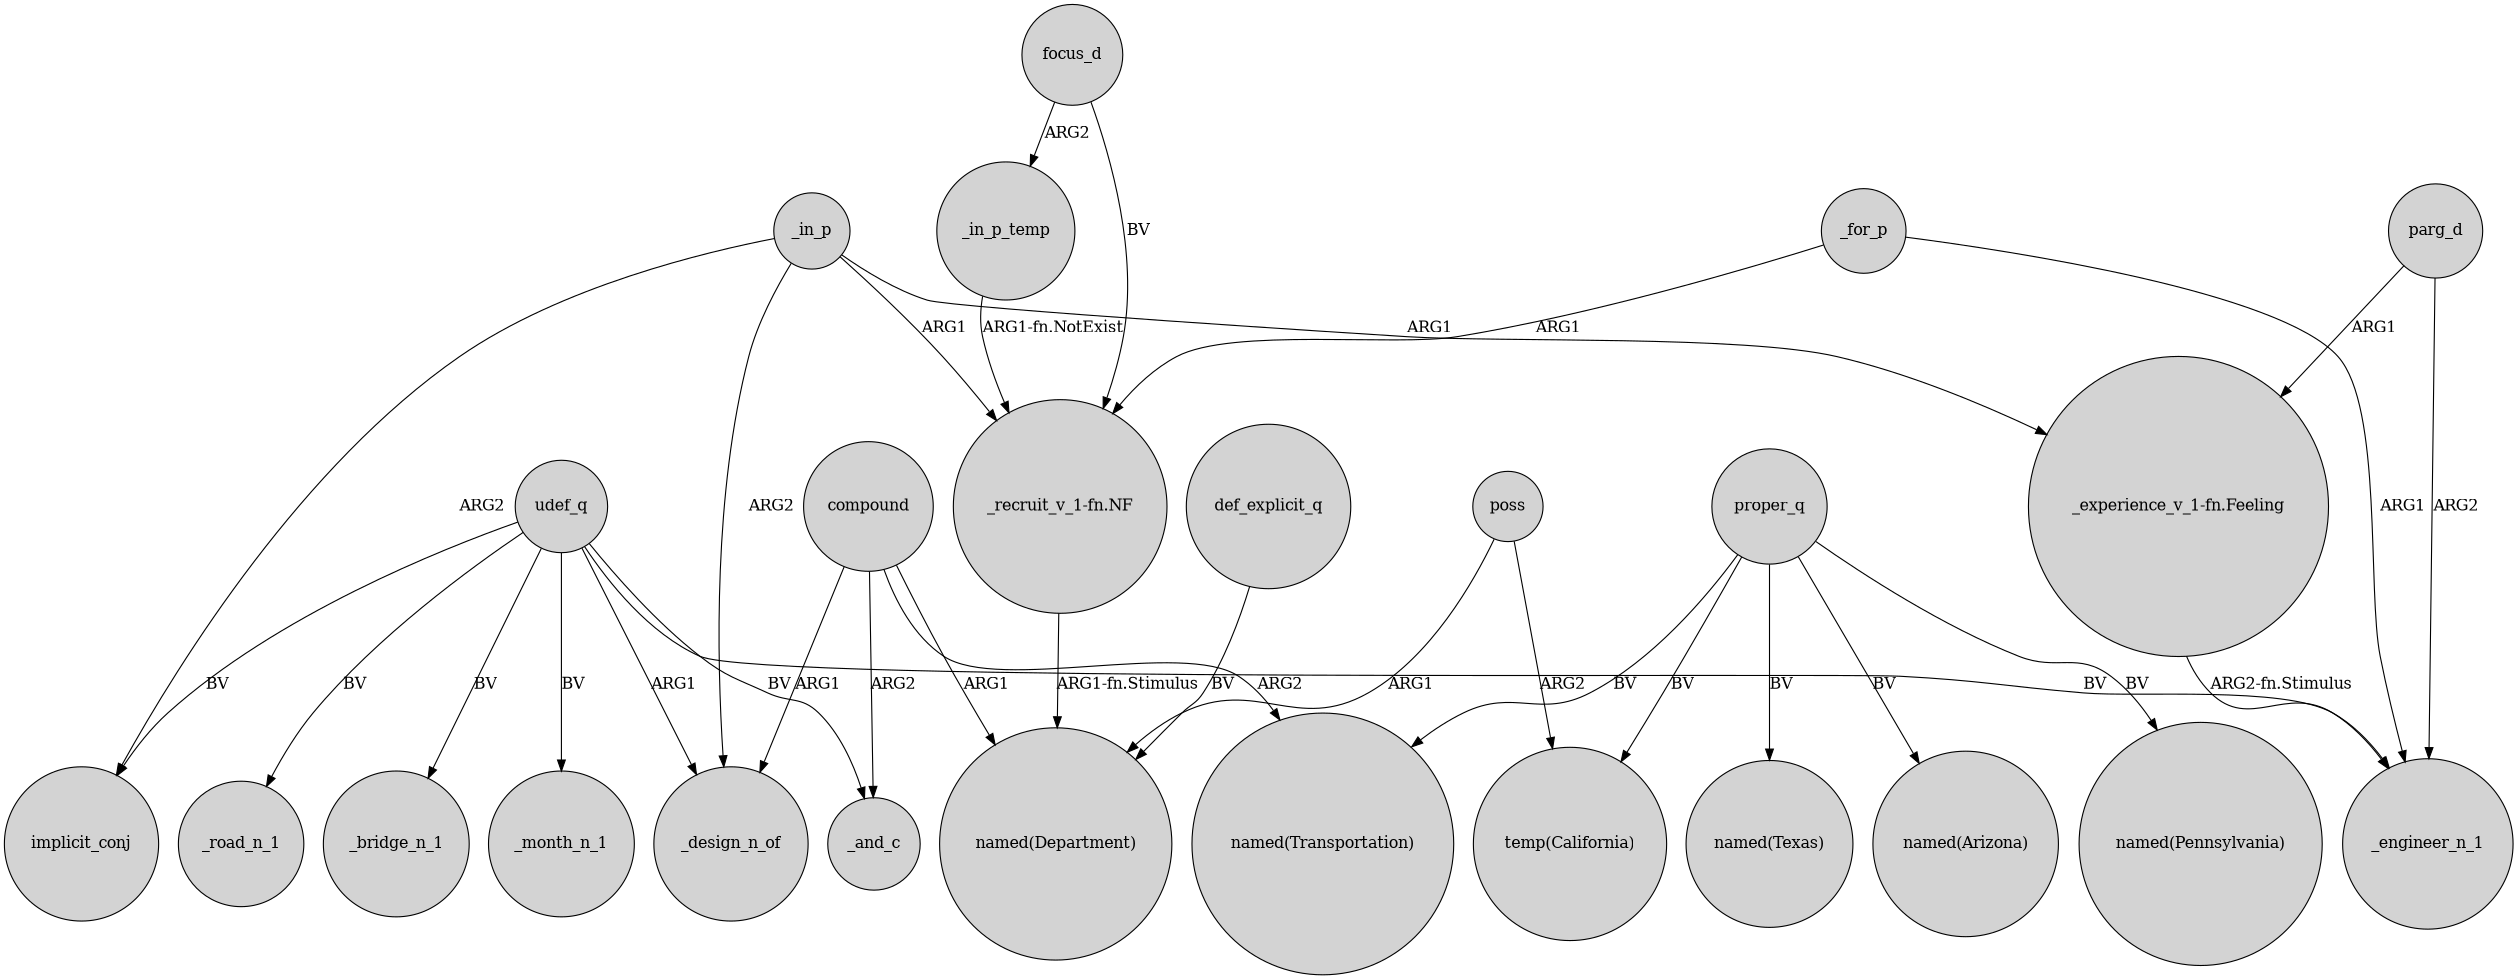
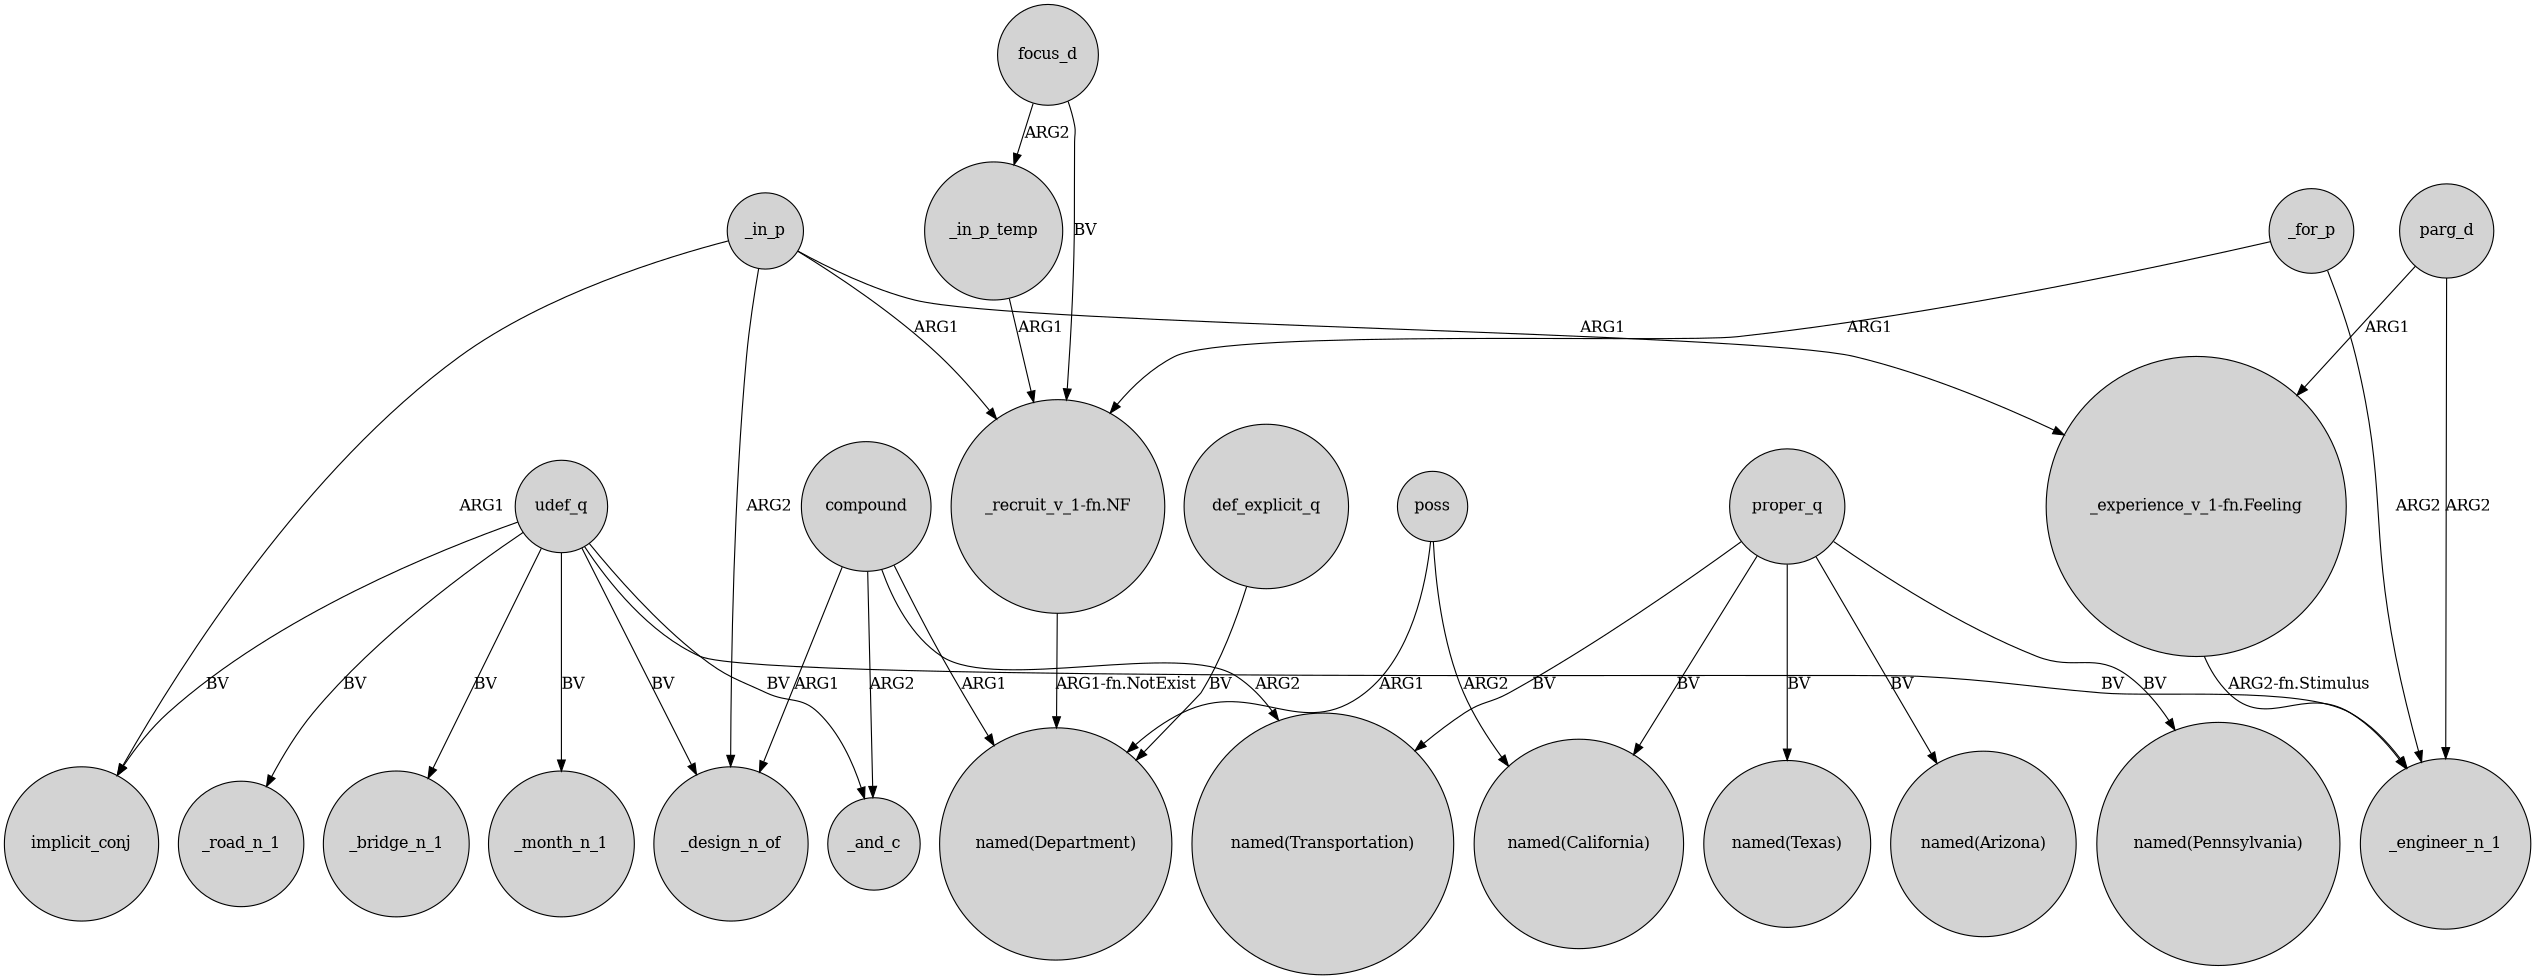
(1053, 328) -> (1041, 328)
(482, 506) -> (482, 506)
(2403, 506) -> (2418, 506)
(674, 685) -> (663, 685)
(1128, 685) -> (1126, 685)
(1570, 844) -> (1579, 844)
